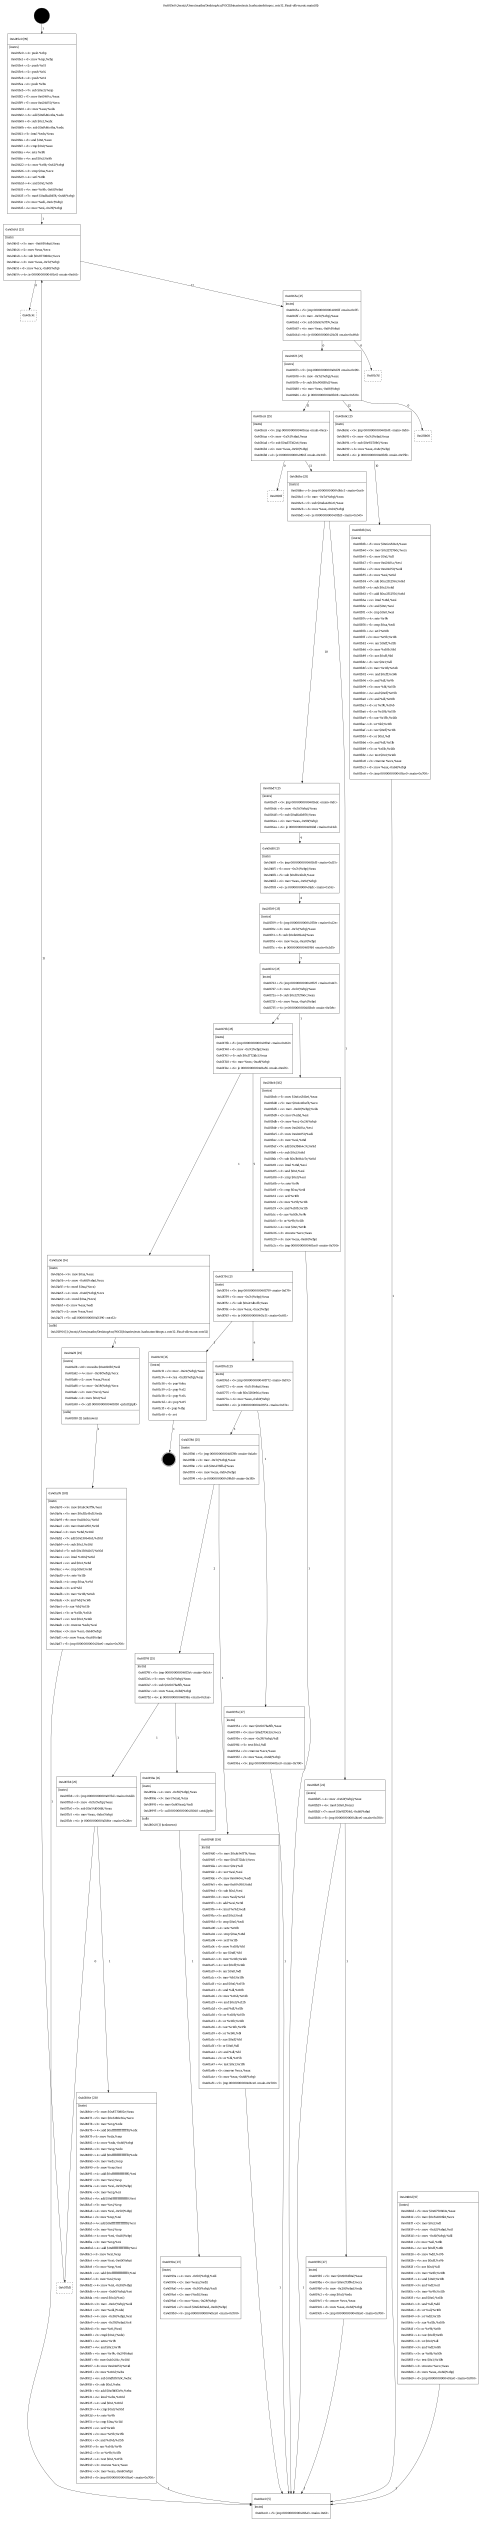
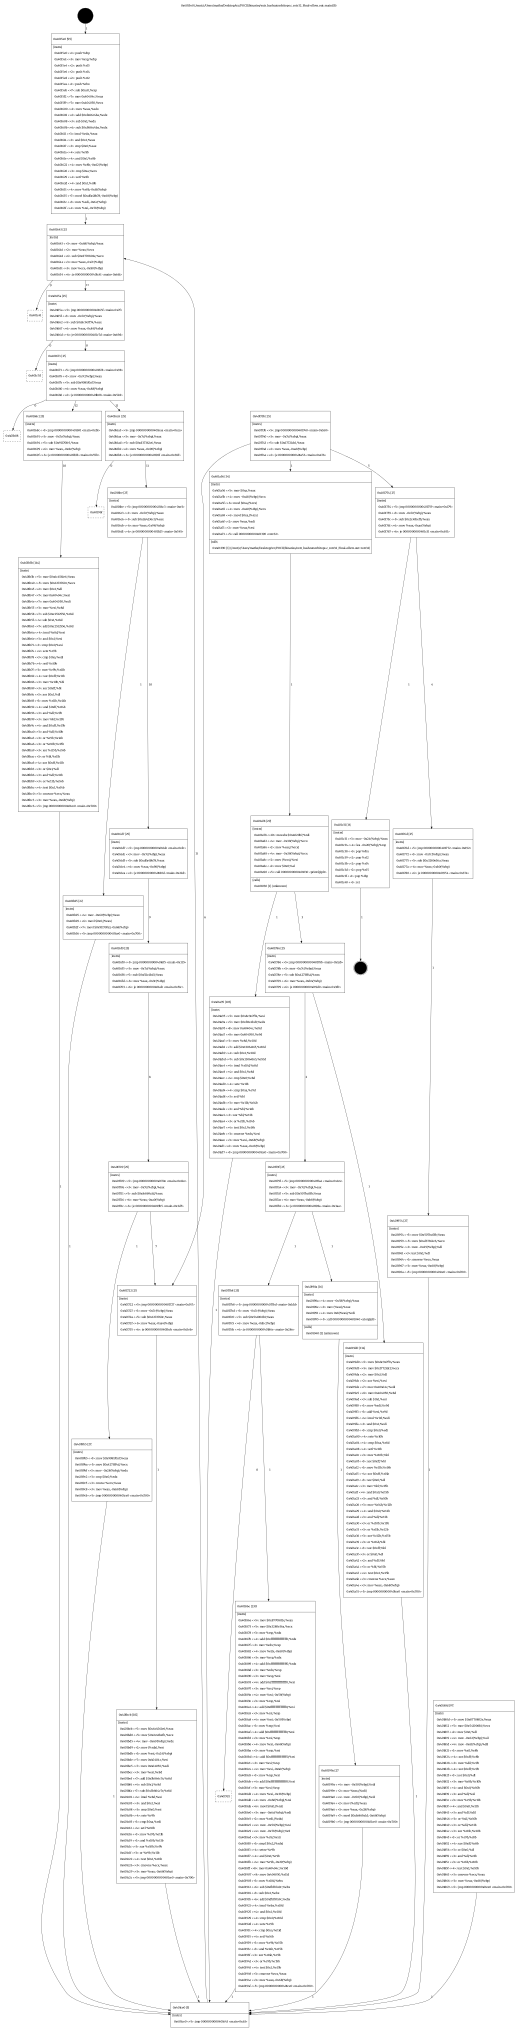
(277, 1018) -> (204, 854)
(42, 1283) -> (197, 1111)
(237, 1422) -> (298, 917)
none -> (345, 1948)
(346, 2039) -> (110, 1323)
